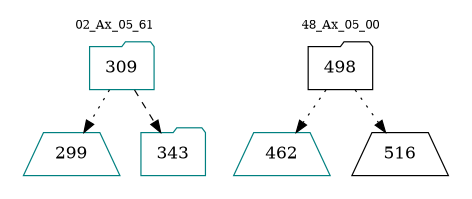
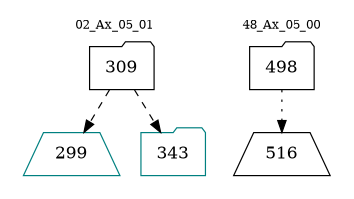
(115, 26) -> (115, 26)
(122, 68) -> (122, 68)
(100, 106) -> (100, 106)
(282, 154) -> none
